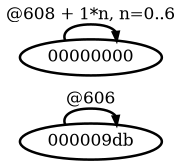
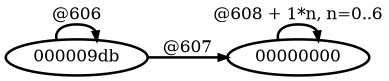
none -> (183, 57)
